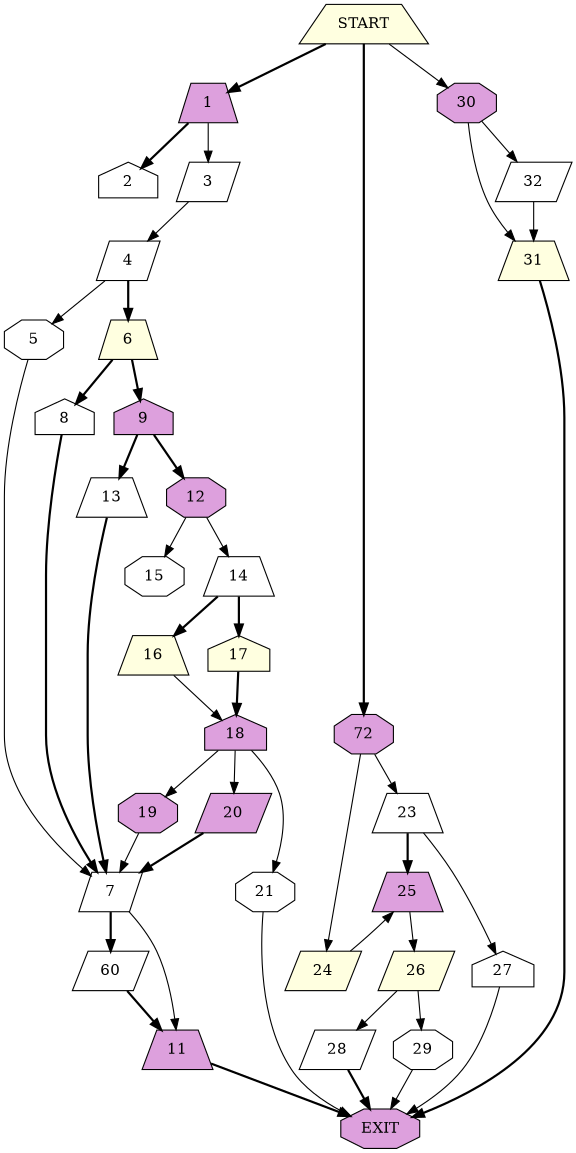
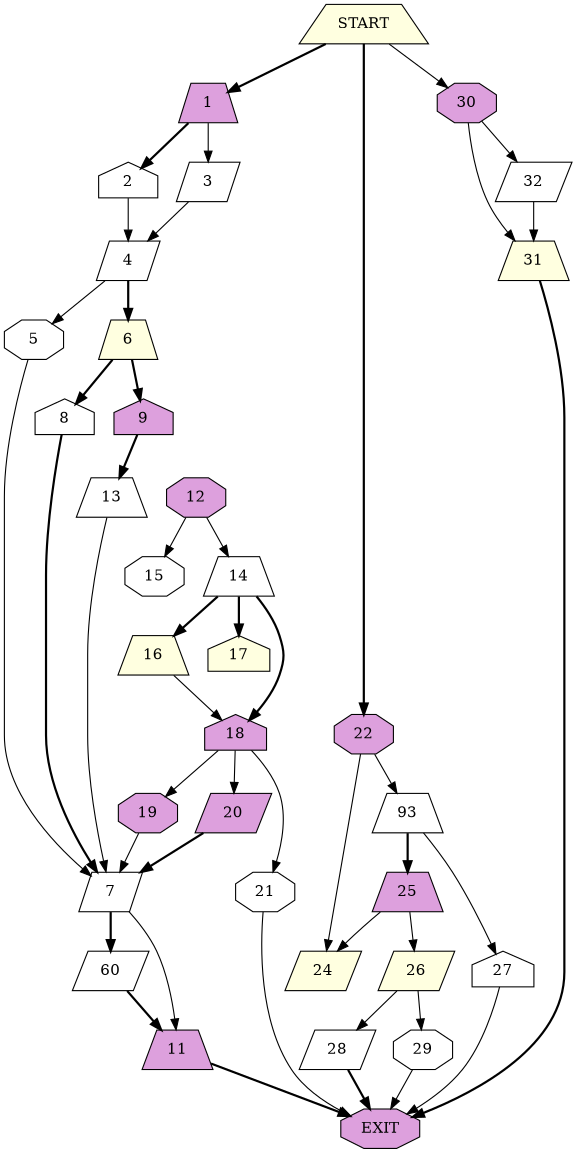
none -> (128, 214)
(166, 452) -> none
(238, 688) -> (283, 654)
(88, 689) -> (88, 689)
(364, 734) -> (364, 734)
(408, 813) -> (408, 813)
(368, 936) -> (363, 927)
